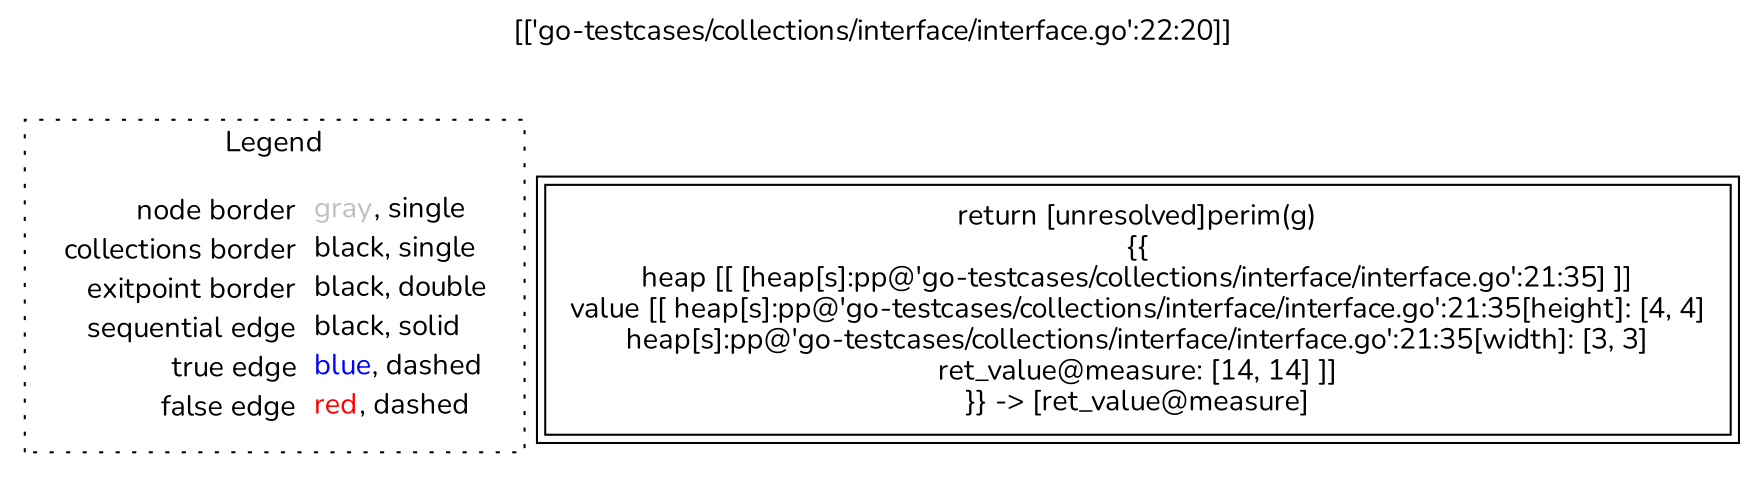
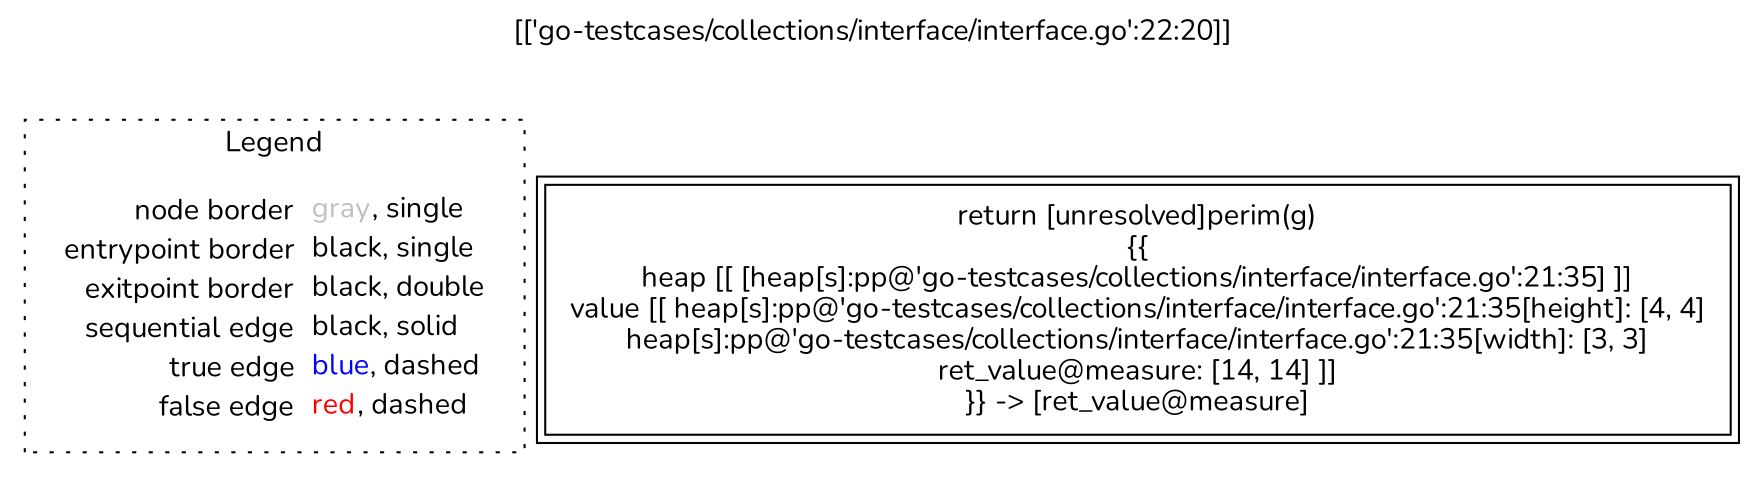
(185, 250) -> (184, 250)
